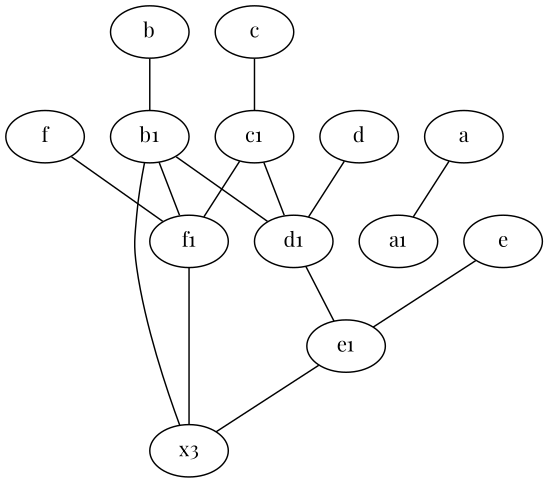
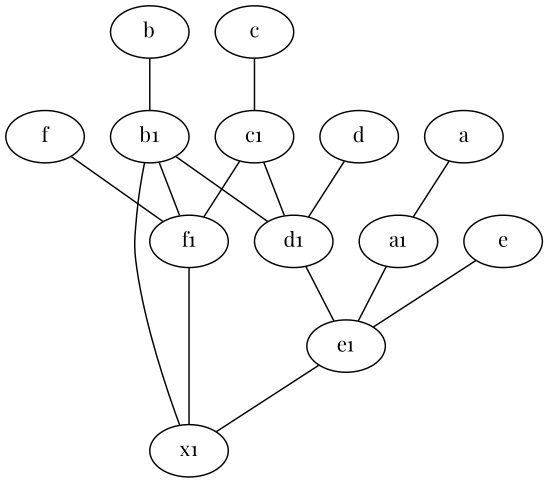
none -> (372, 294)
(189, 451) -> (189, 451)
